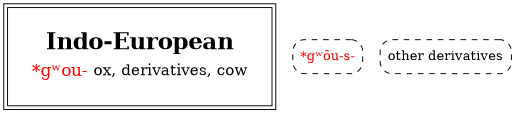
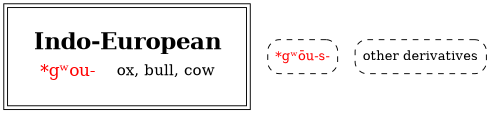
(170, 71) -> (166, 71)
